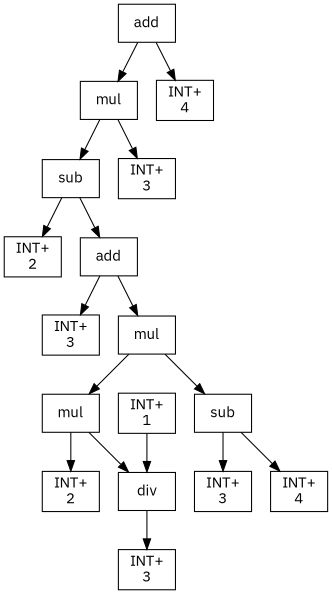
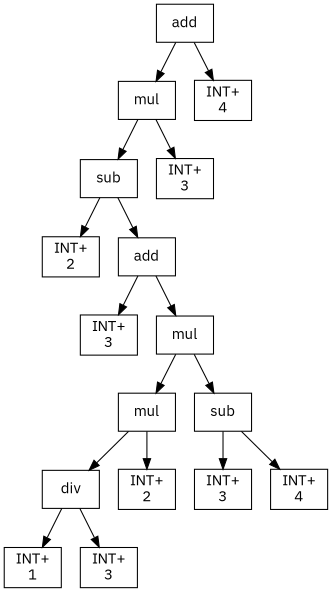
(147, 447) -> (55, 523)
